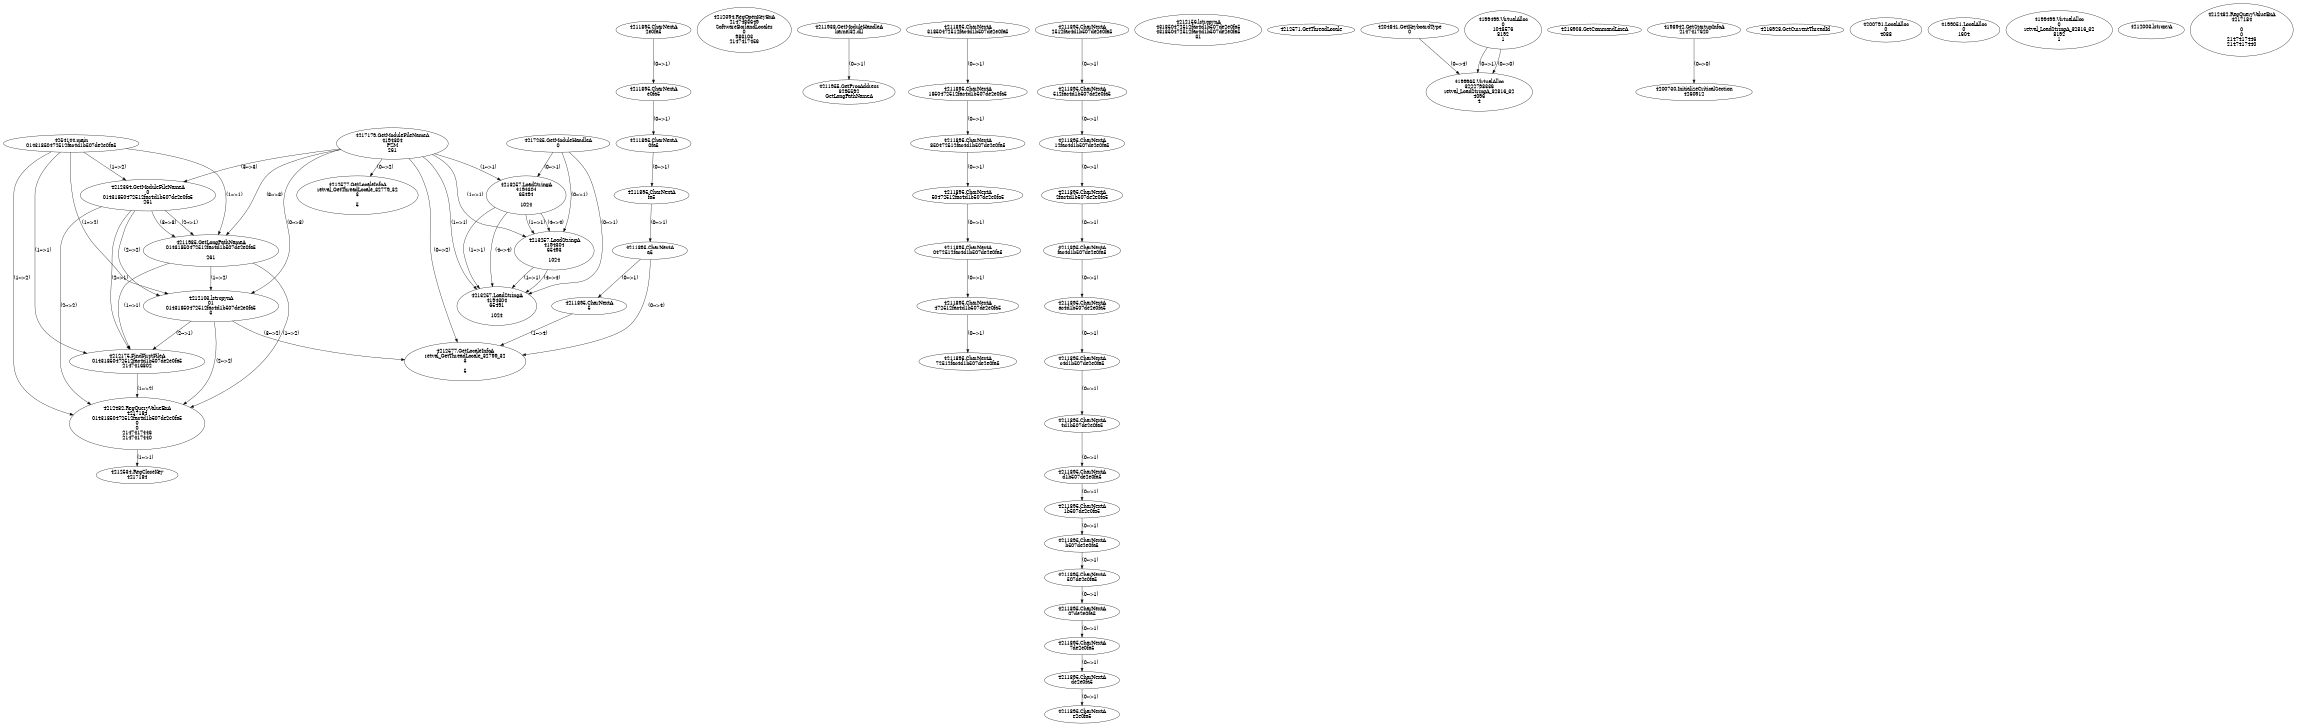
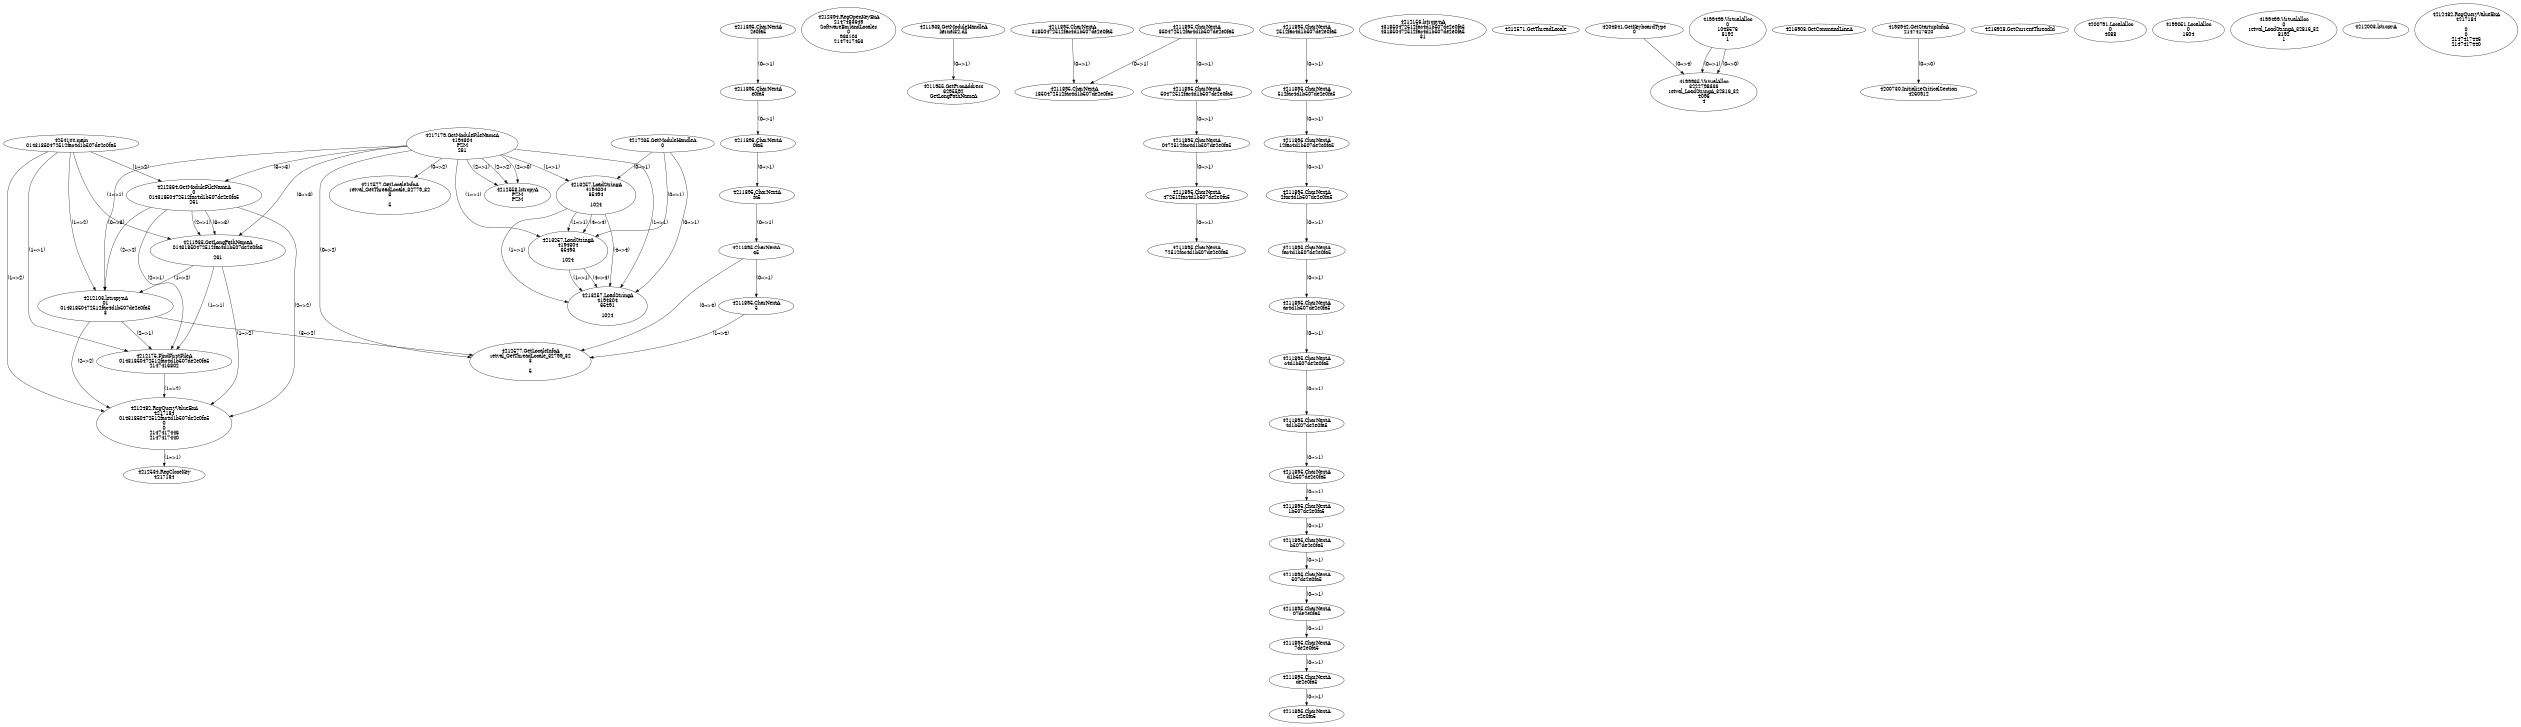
(968, 116) -> (1137, 60)
none -> (517, 195)
